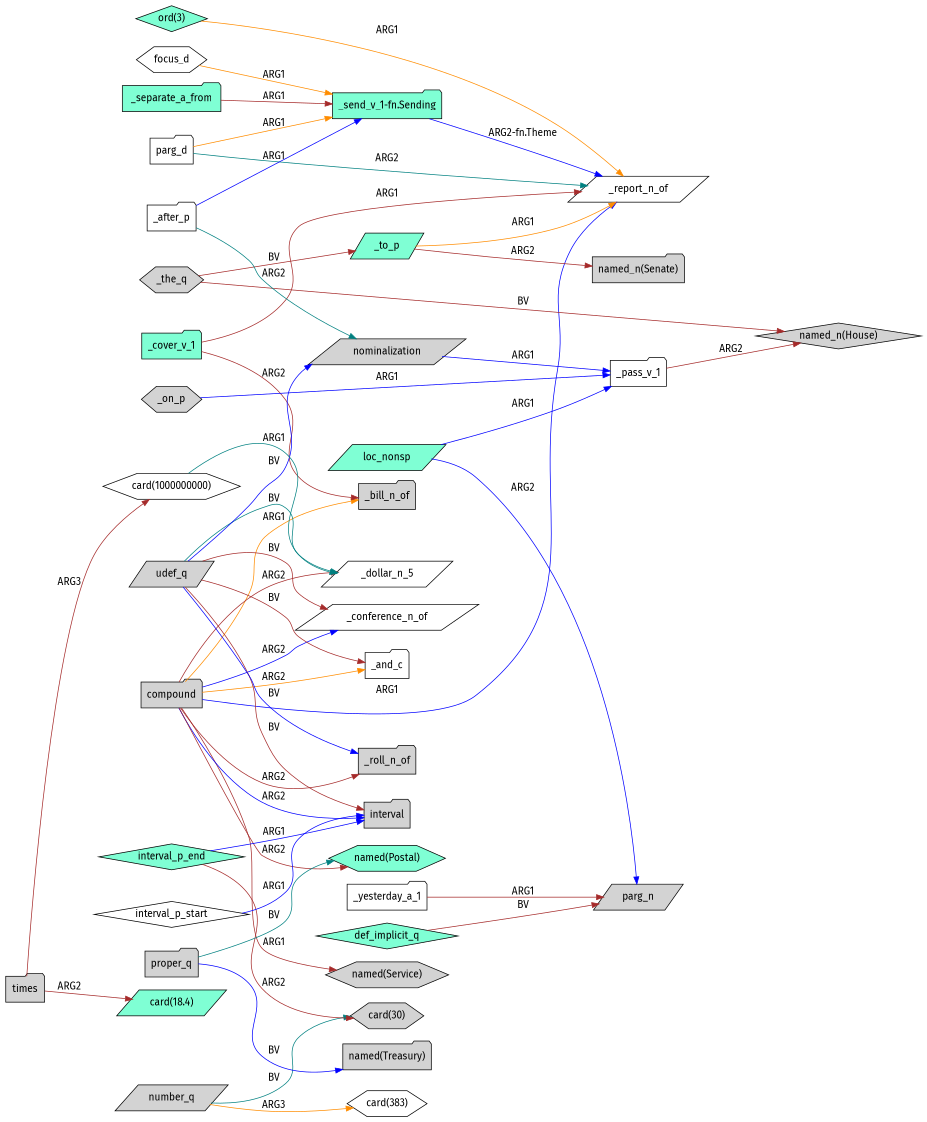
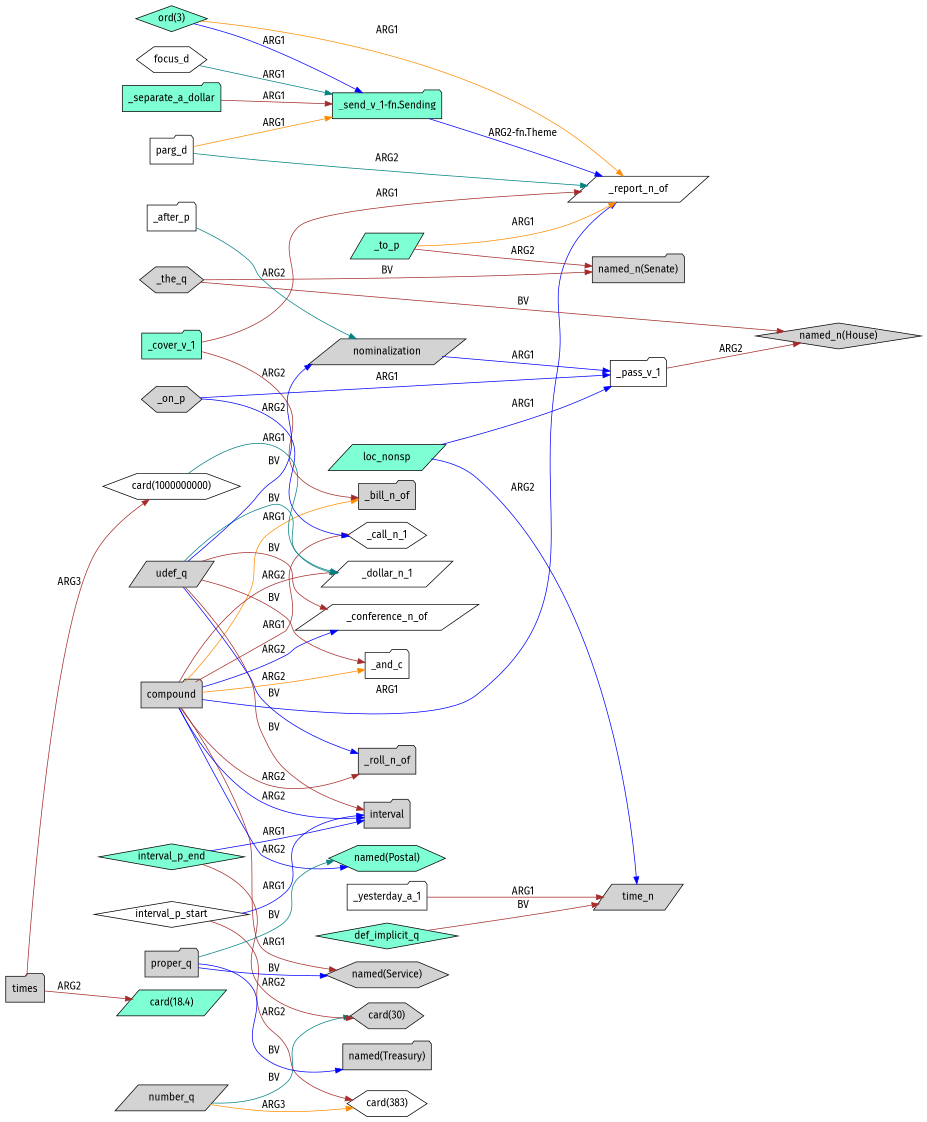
(262, 79) -> (262, 79)
(172, 99) -> (172, 99)
(272, 166) -> (277, 52)
(273, 264) -> (394, 278)
none -> (387, 535)
(387, 574) -> (387, 574)
(232, 807) -> (232, 807)
(638, 897) -> (638, 897)
none -> (265, 974)
none -> (262, 1018)
